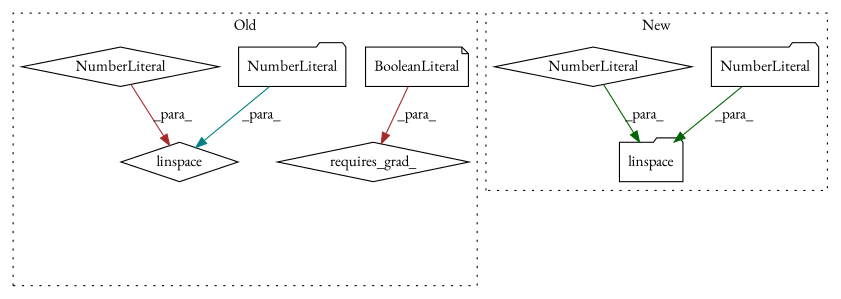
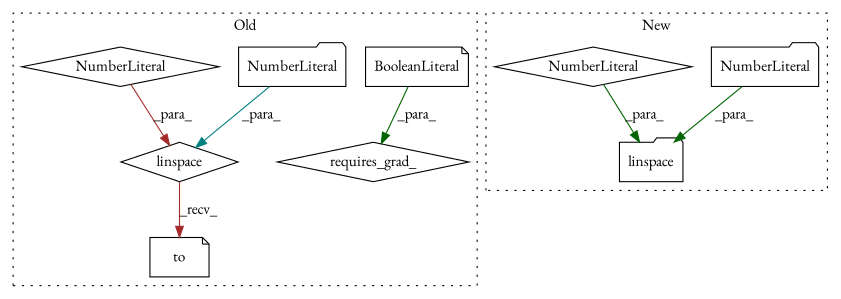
(397, 110) -> (397, 110)
none -> (179, 257)
